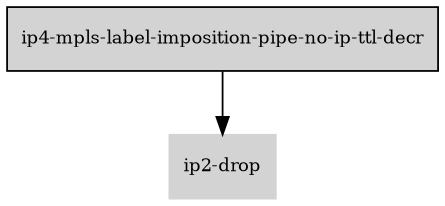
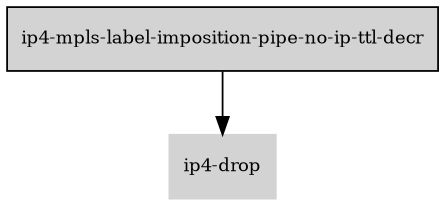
(223, 167) -> (223, 167)
